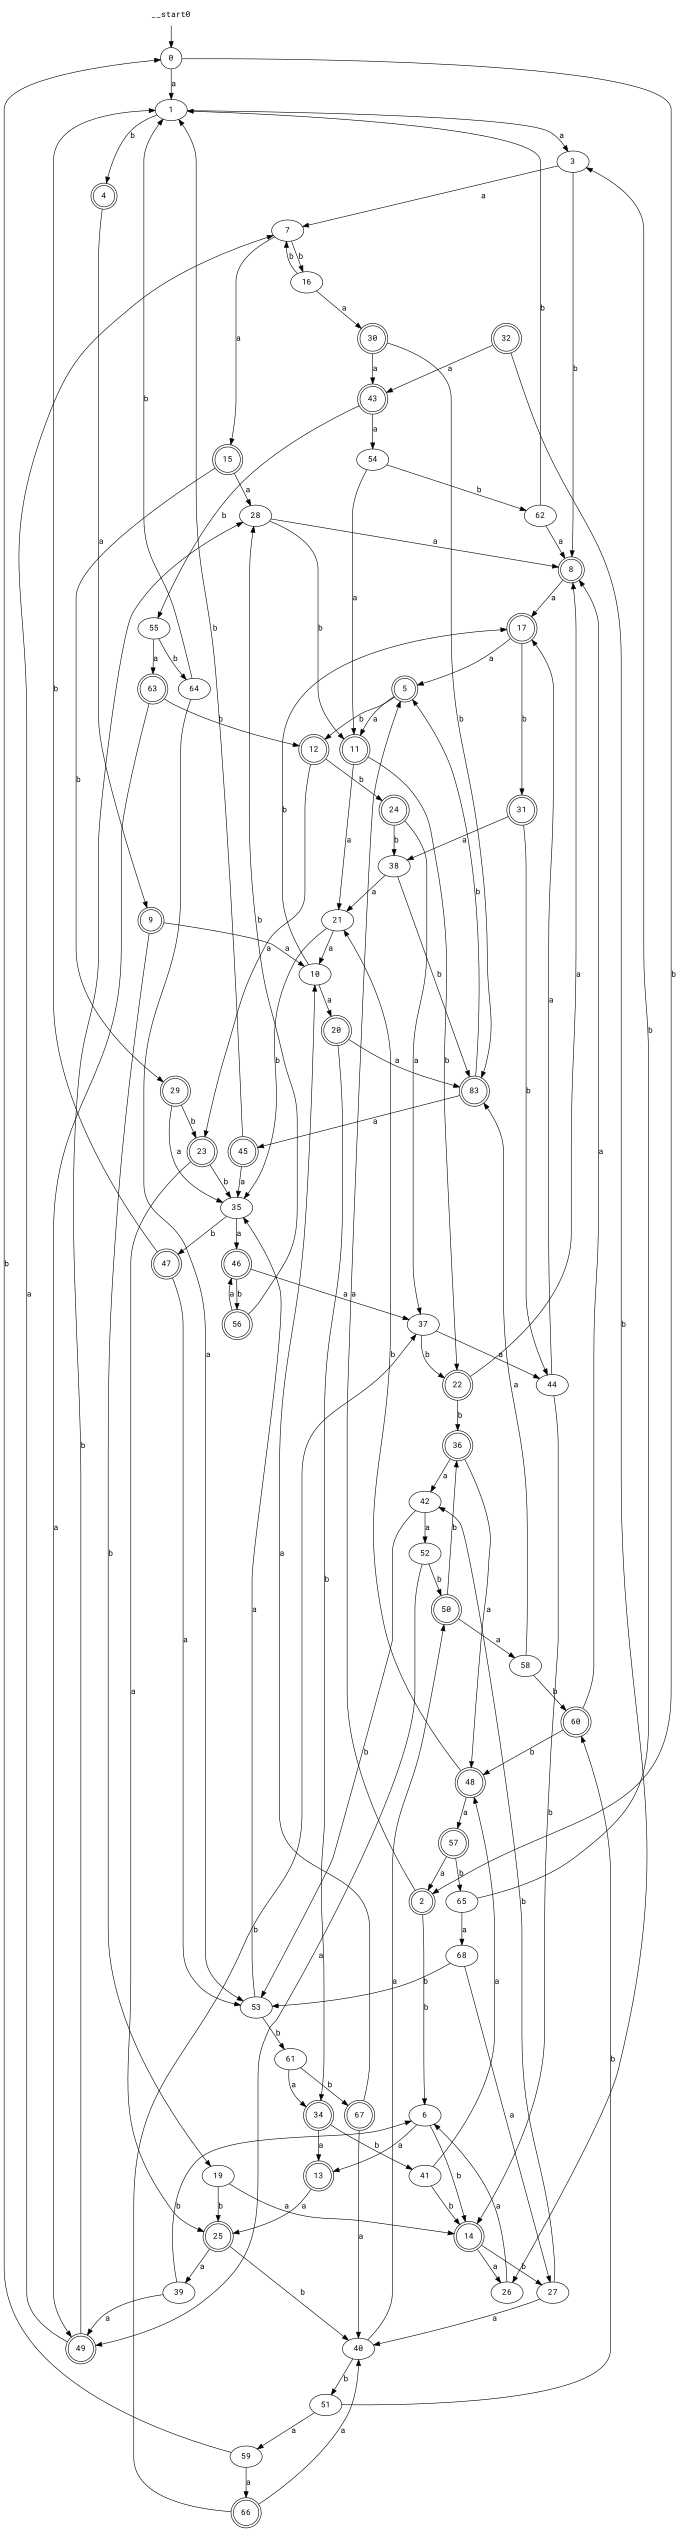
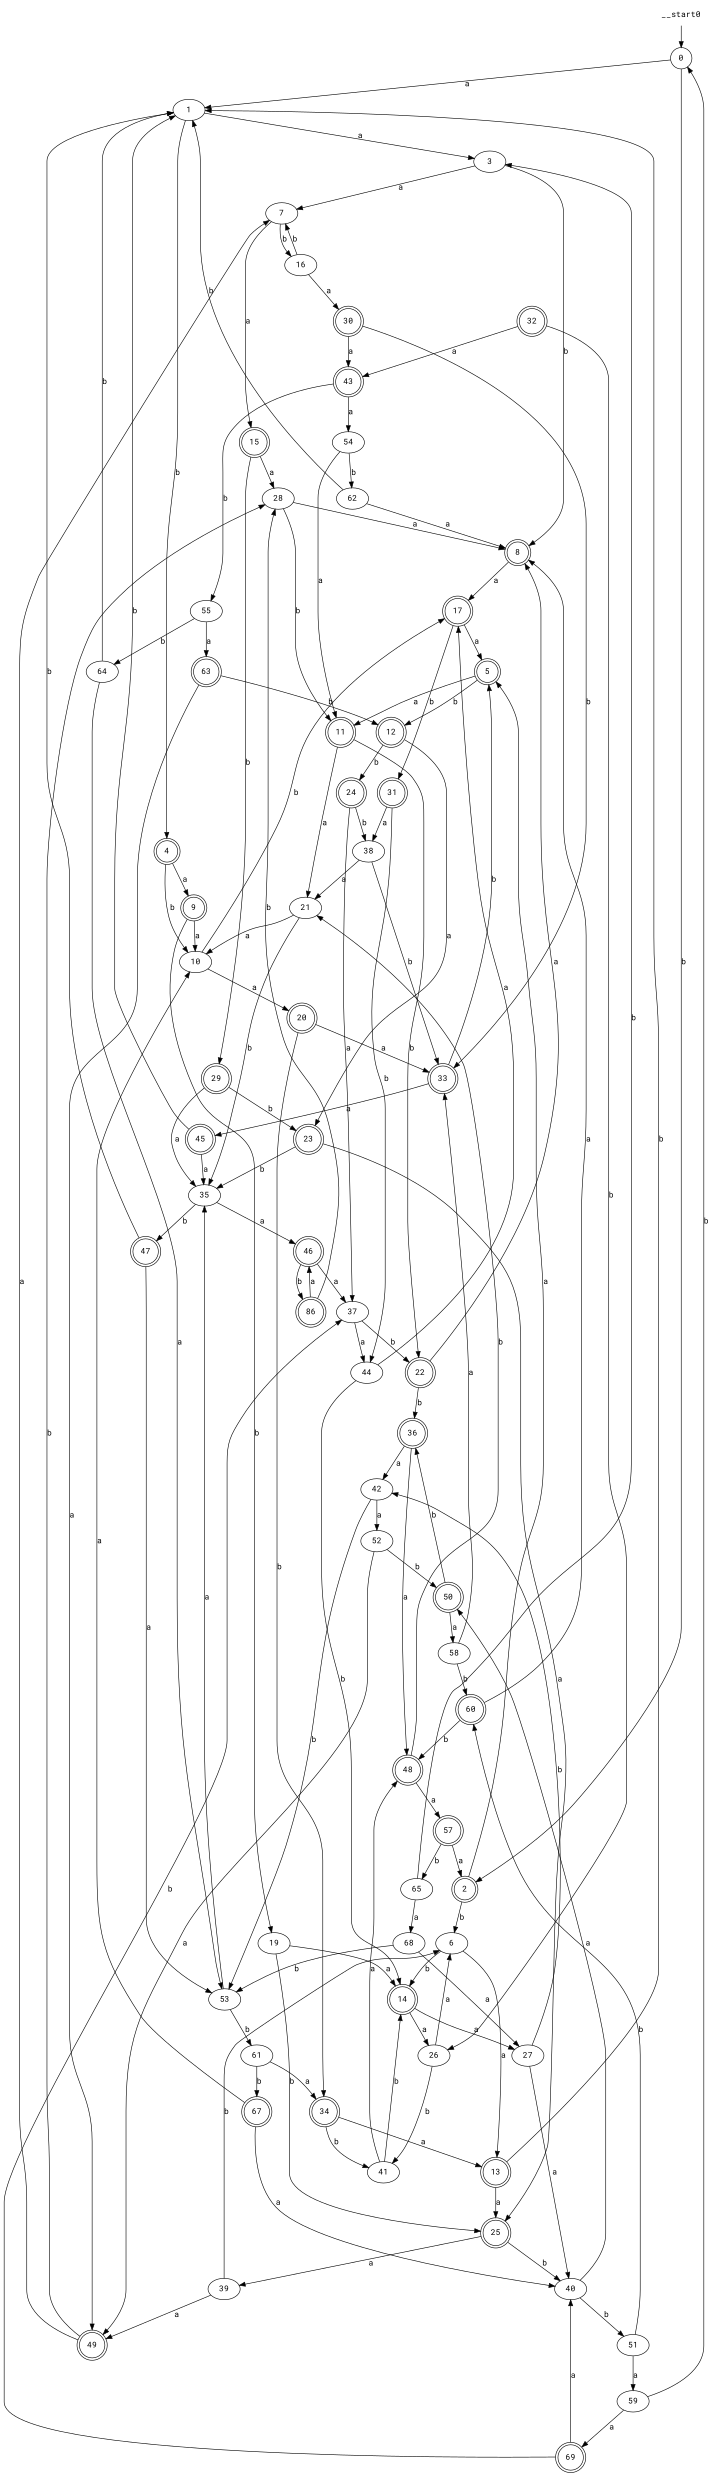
none -> (167, 908)
none -> (654, 964)
(474, 1091) -> (443, 1079)
(237, 1325) -> (311, 1312)
none -> (419, 2115)
(524, 2267) -> (476, 2030)
(246, 2513) -> (571, 2457)
